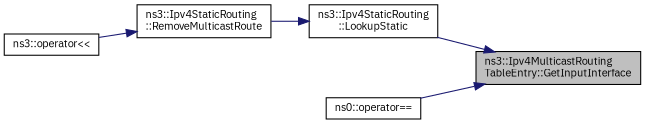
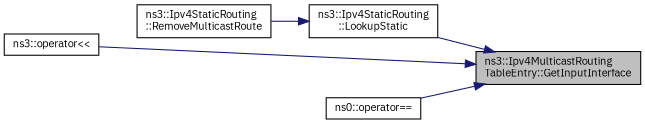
(113, 35) -> (282, 55)
